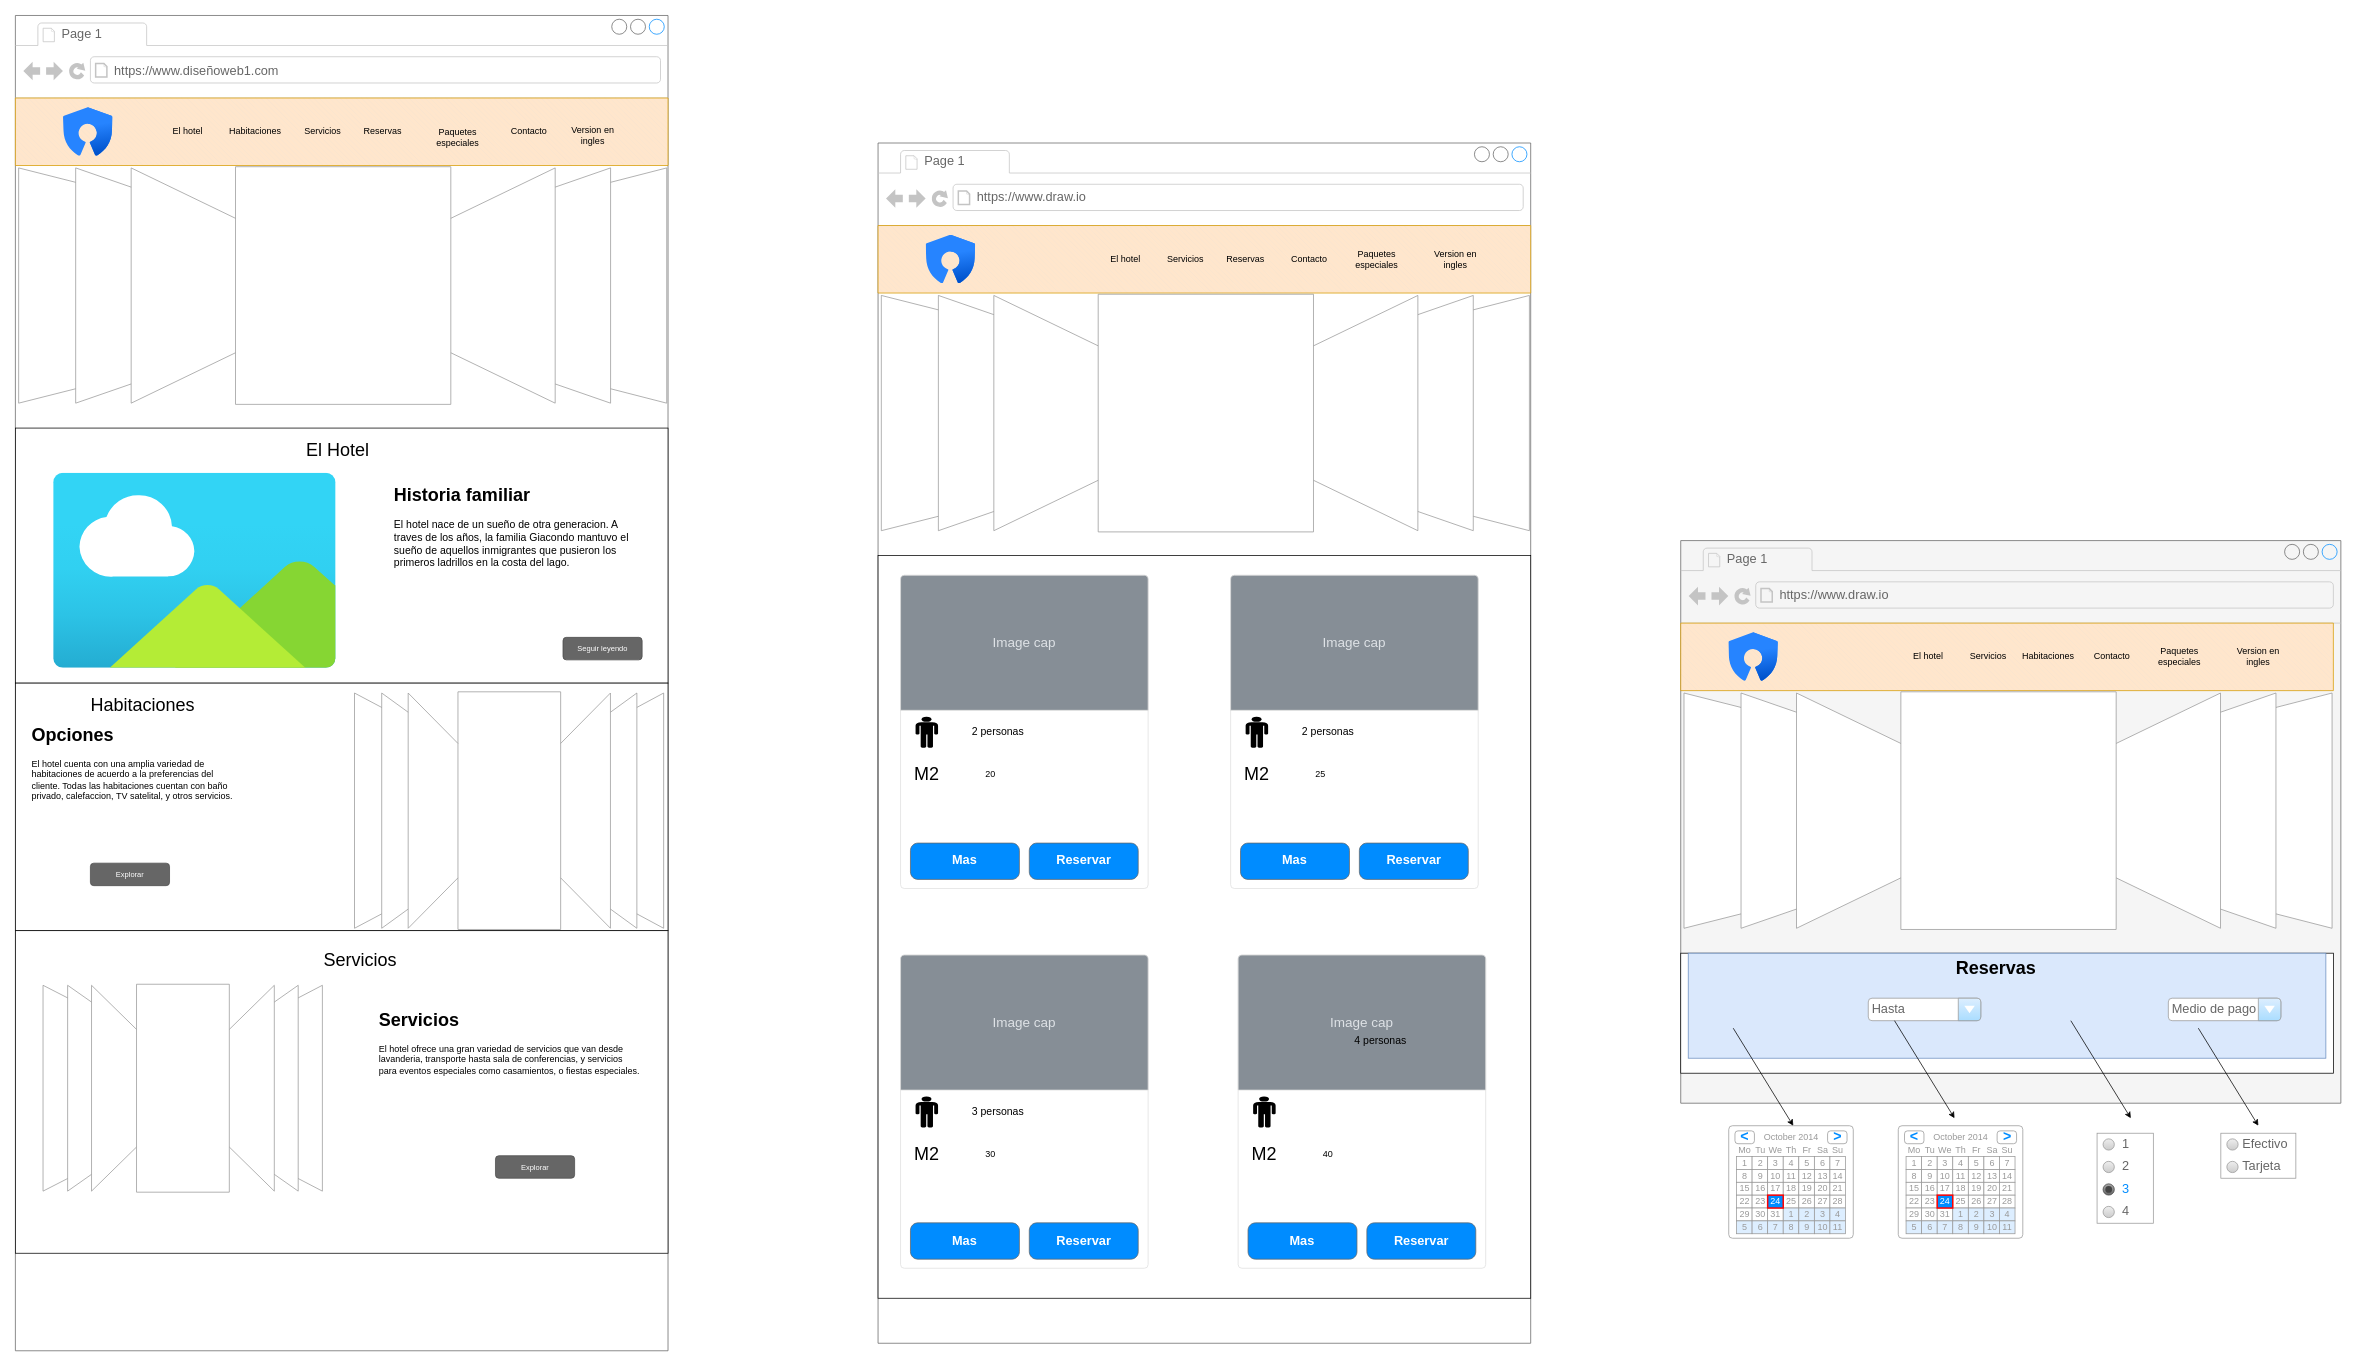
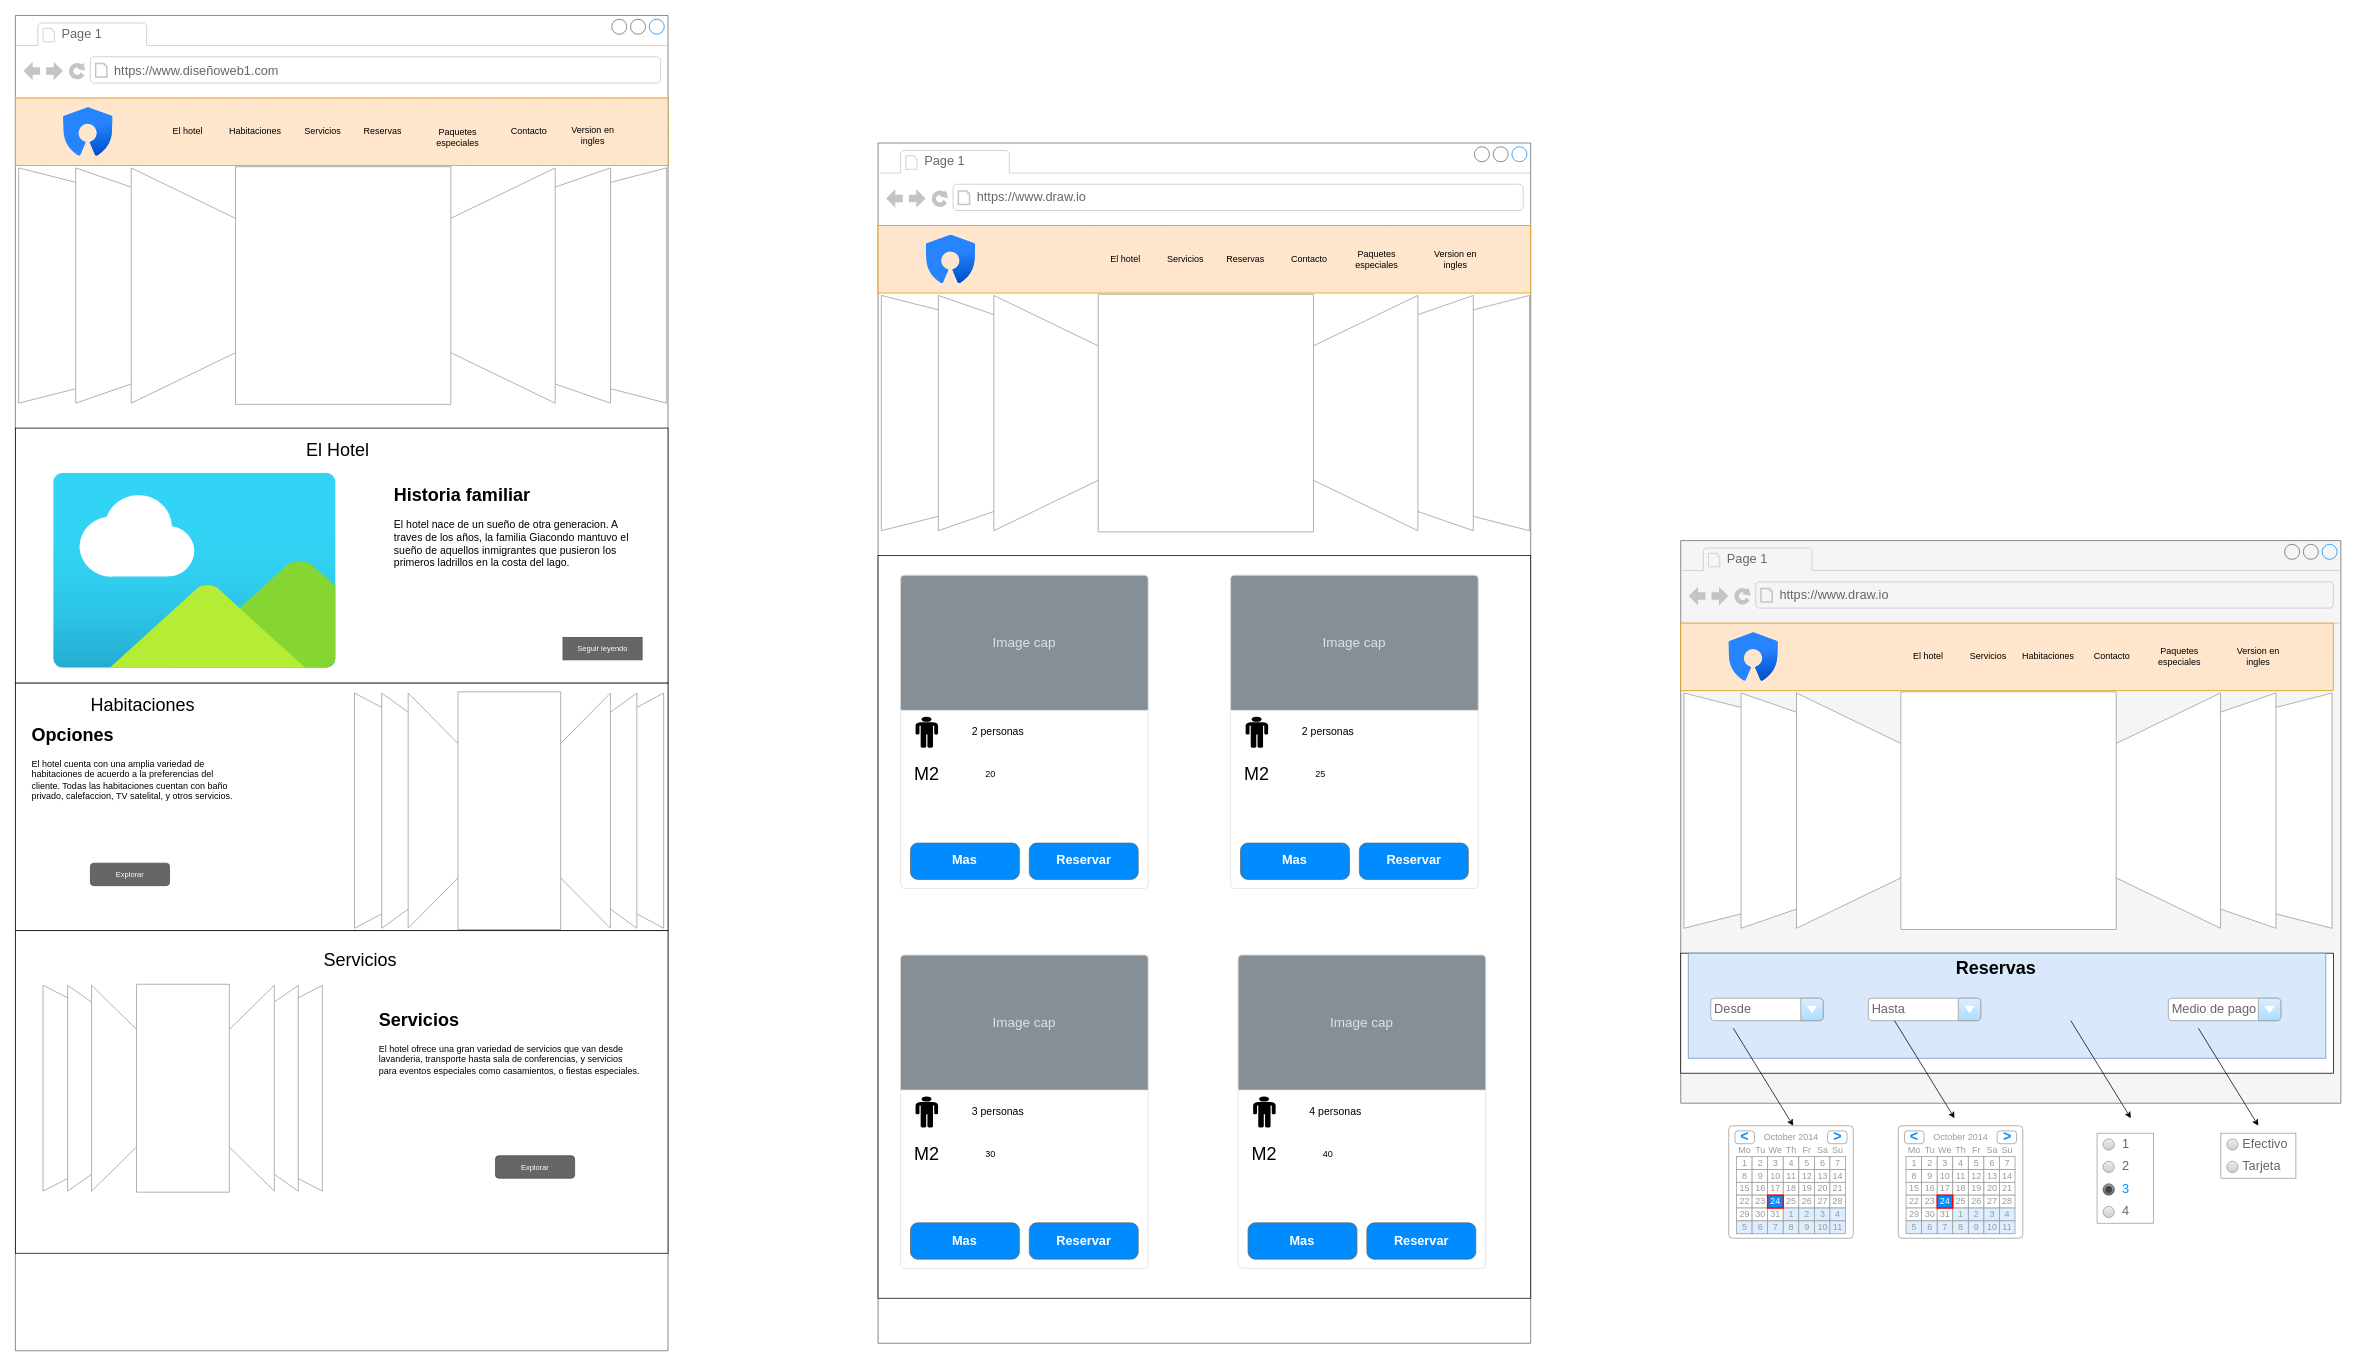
(602, 648) -> (602, 648)
none -> (1767, 1009)
(1380, 1040) -> (1335, 1111)
